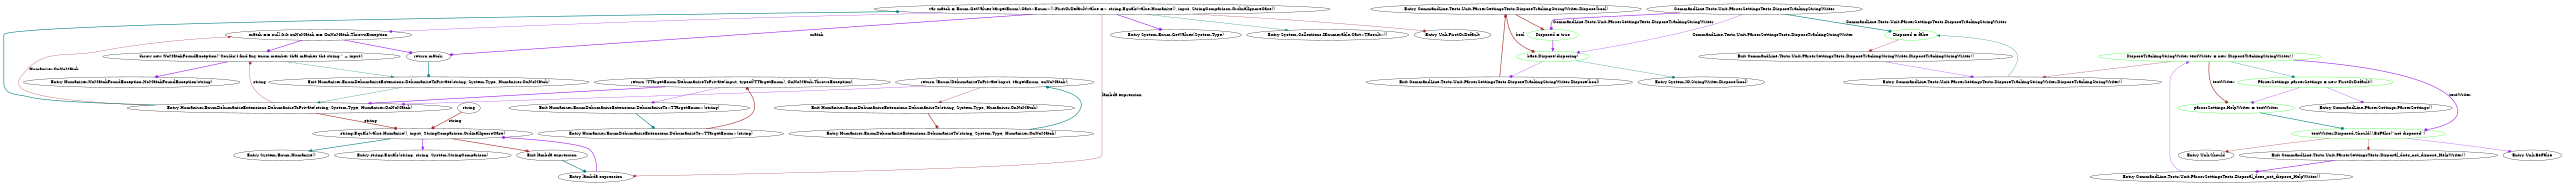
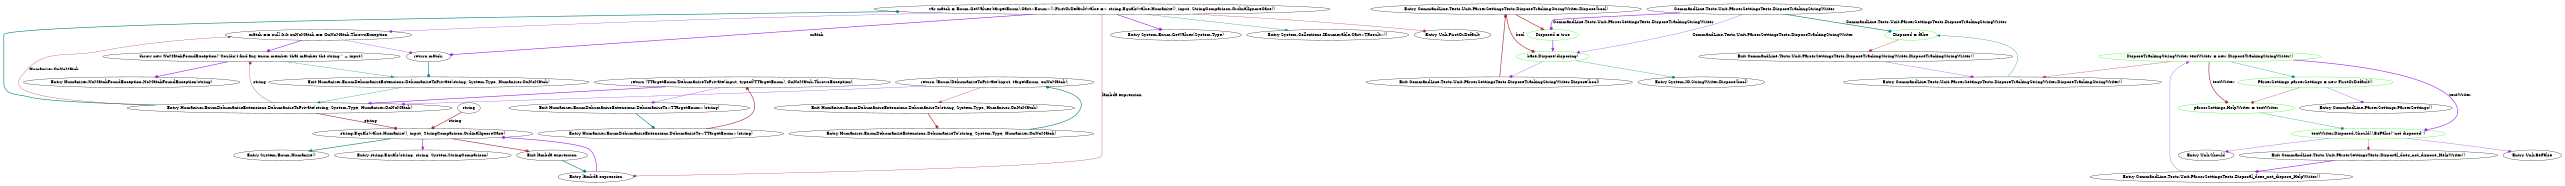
(377, 46) -> (377, 46)
(2277, 95) -> (2277, 95)
(2301, 121) -> (2301, 121)
(2279, 144) -> (2279, 144)
